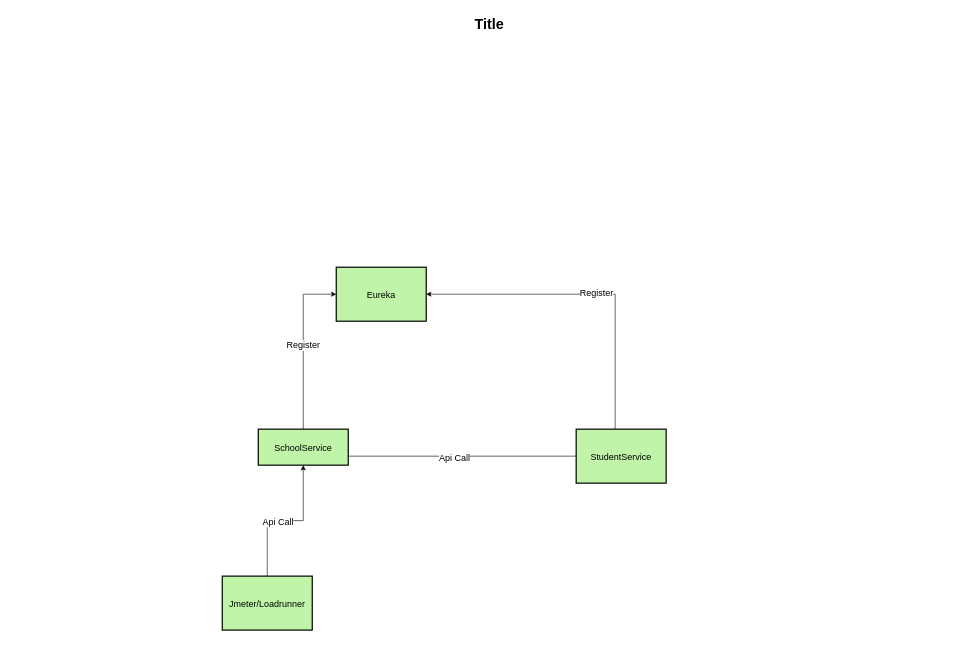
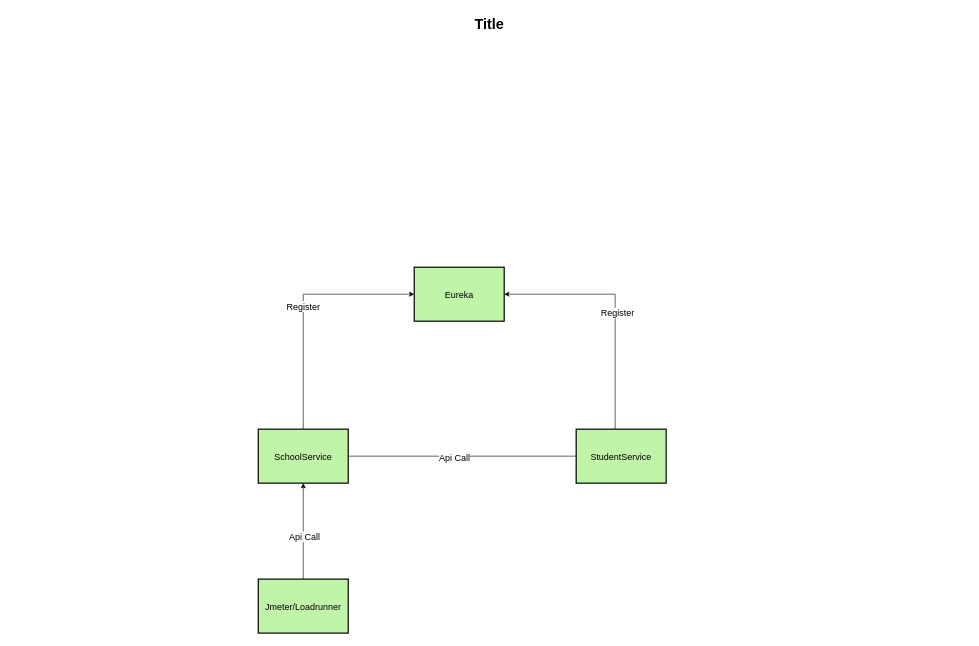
(381, 294) -> (459, 294)
(303, 447) -> (303, 456)
(267, 603) -> (303, 606)
